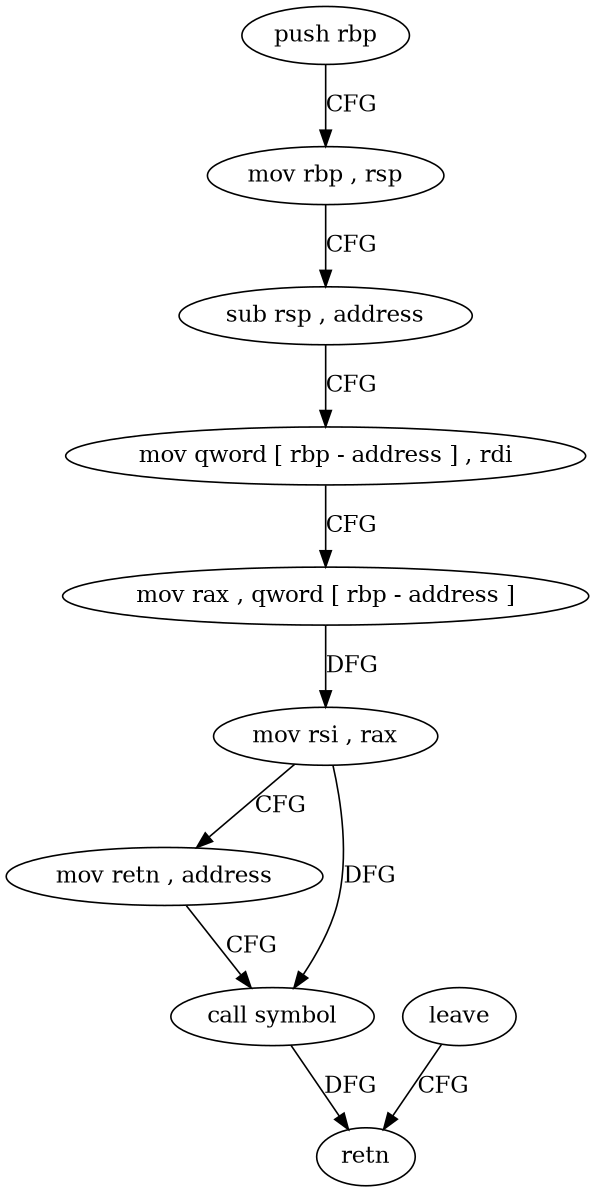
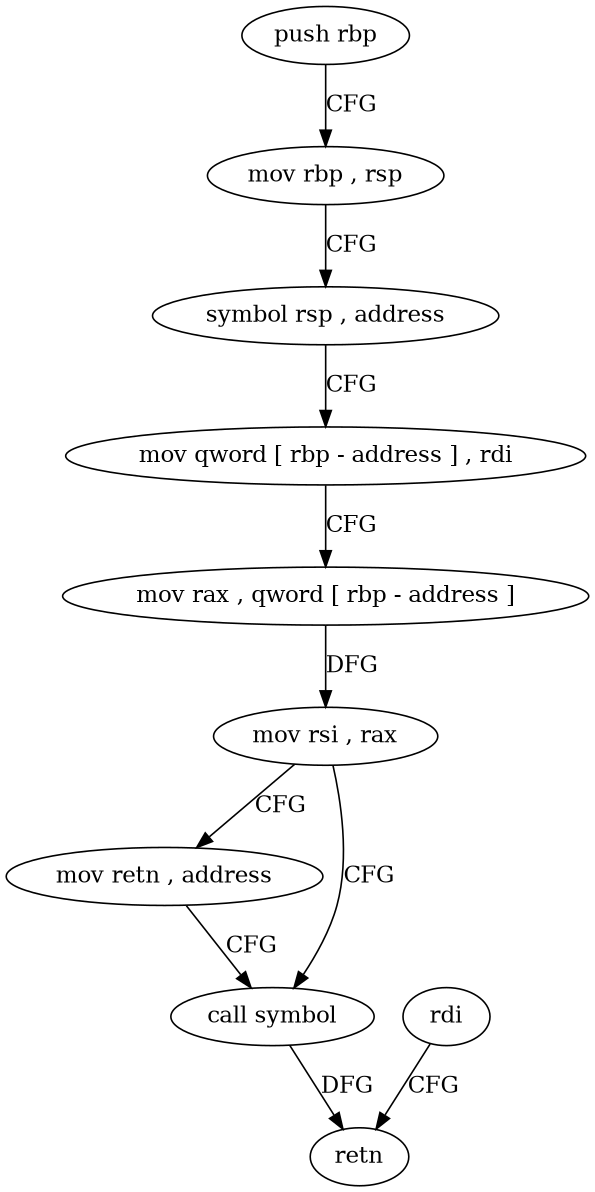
(326, 316) -> (326, 316)
(370, 876) -> (369, 876)
(459, 1017) -> (447, 1017)
